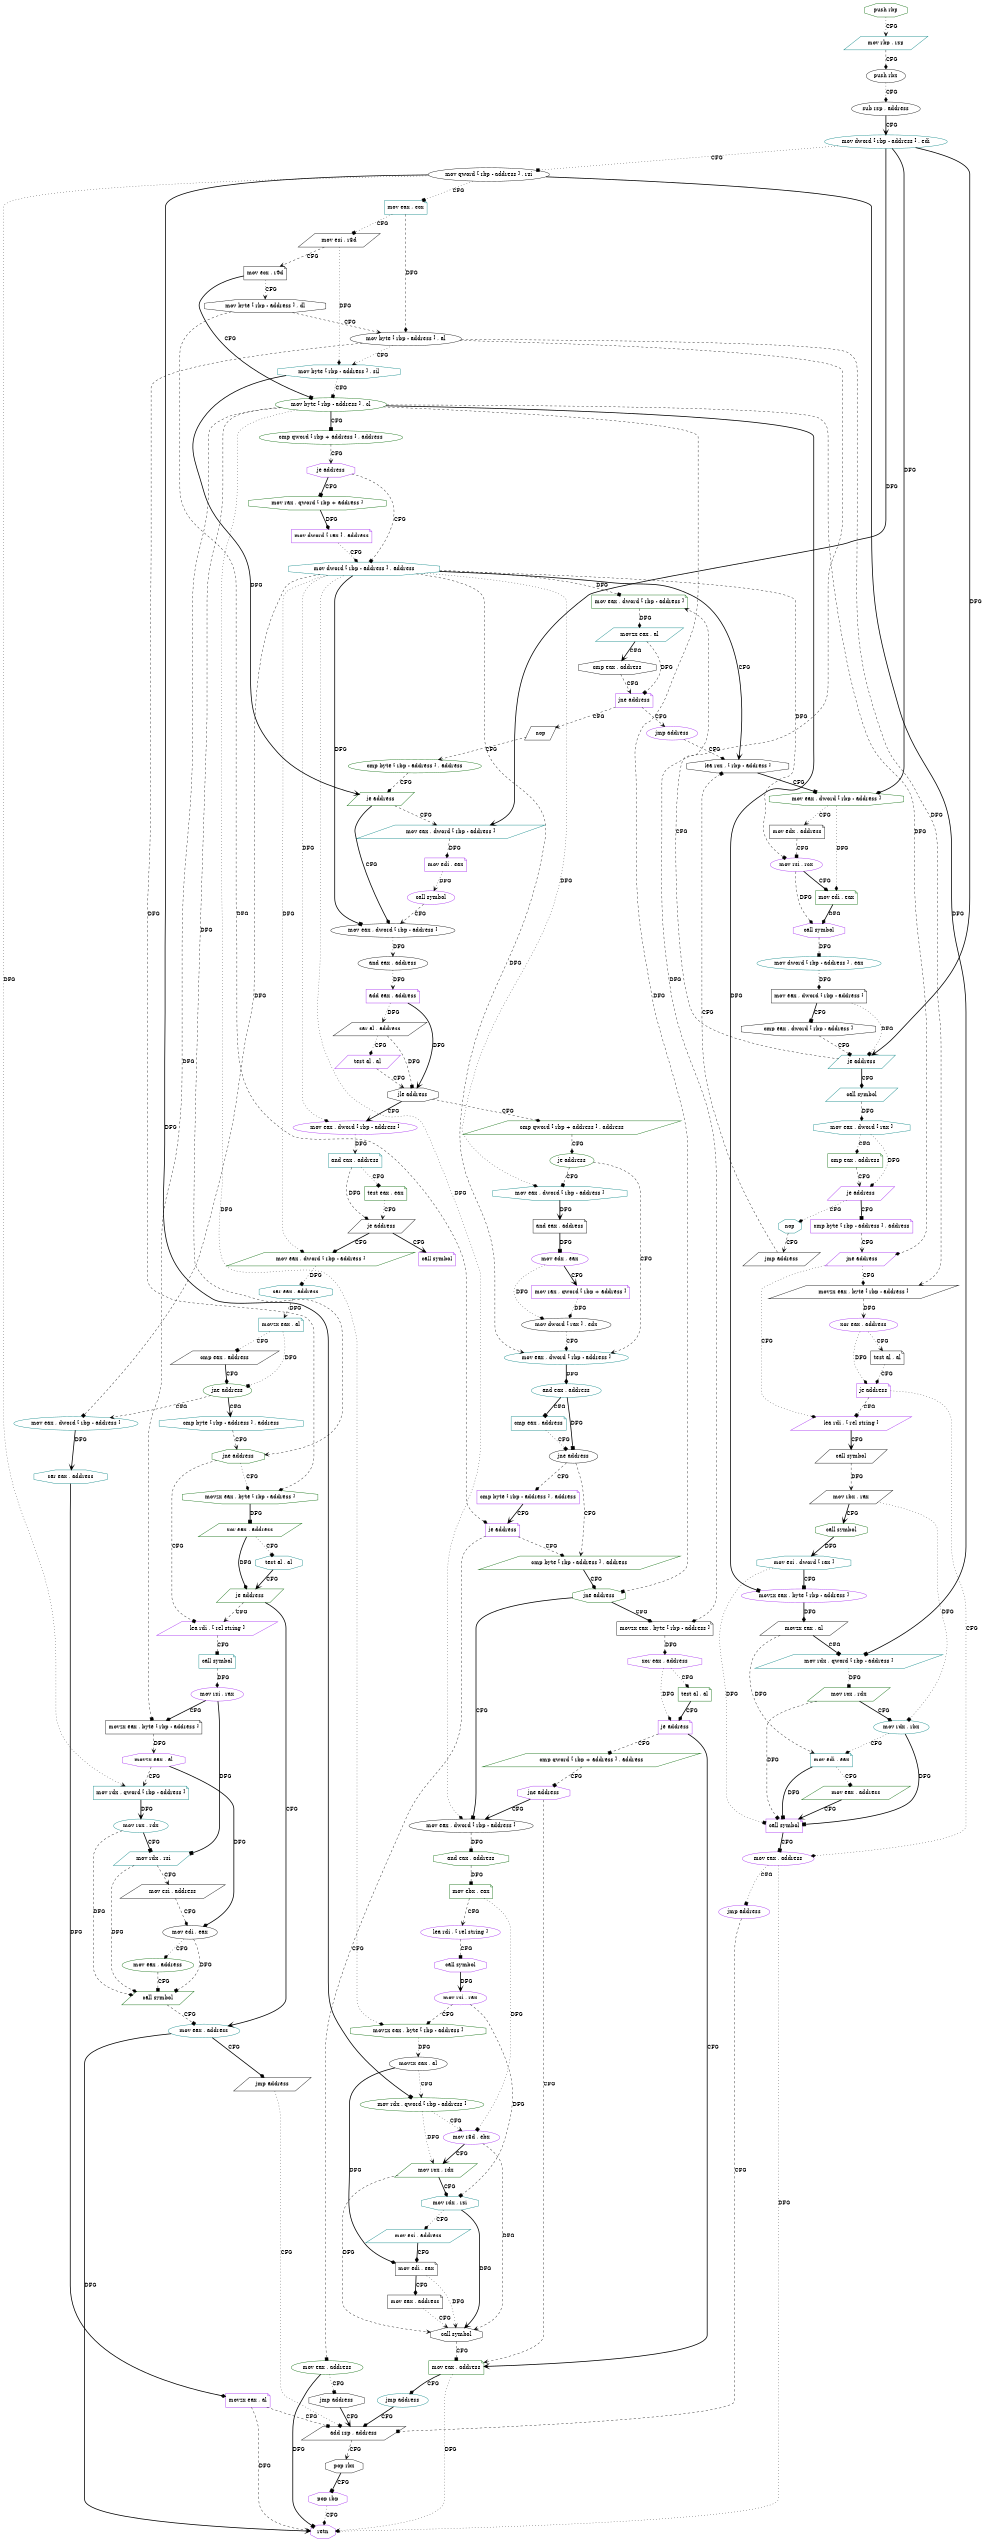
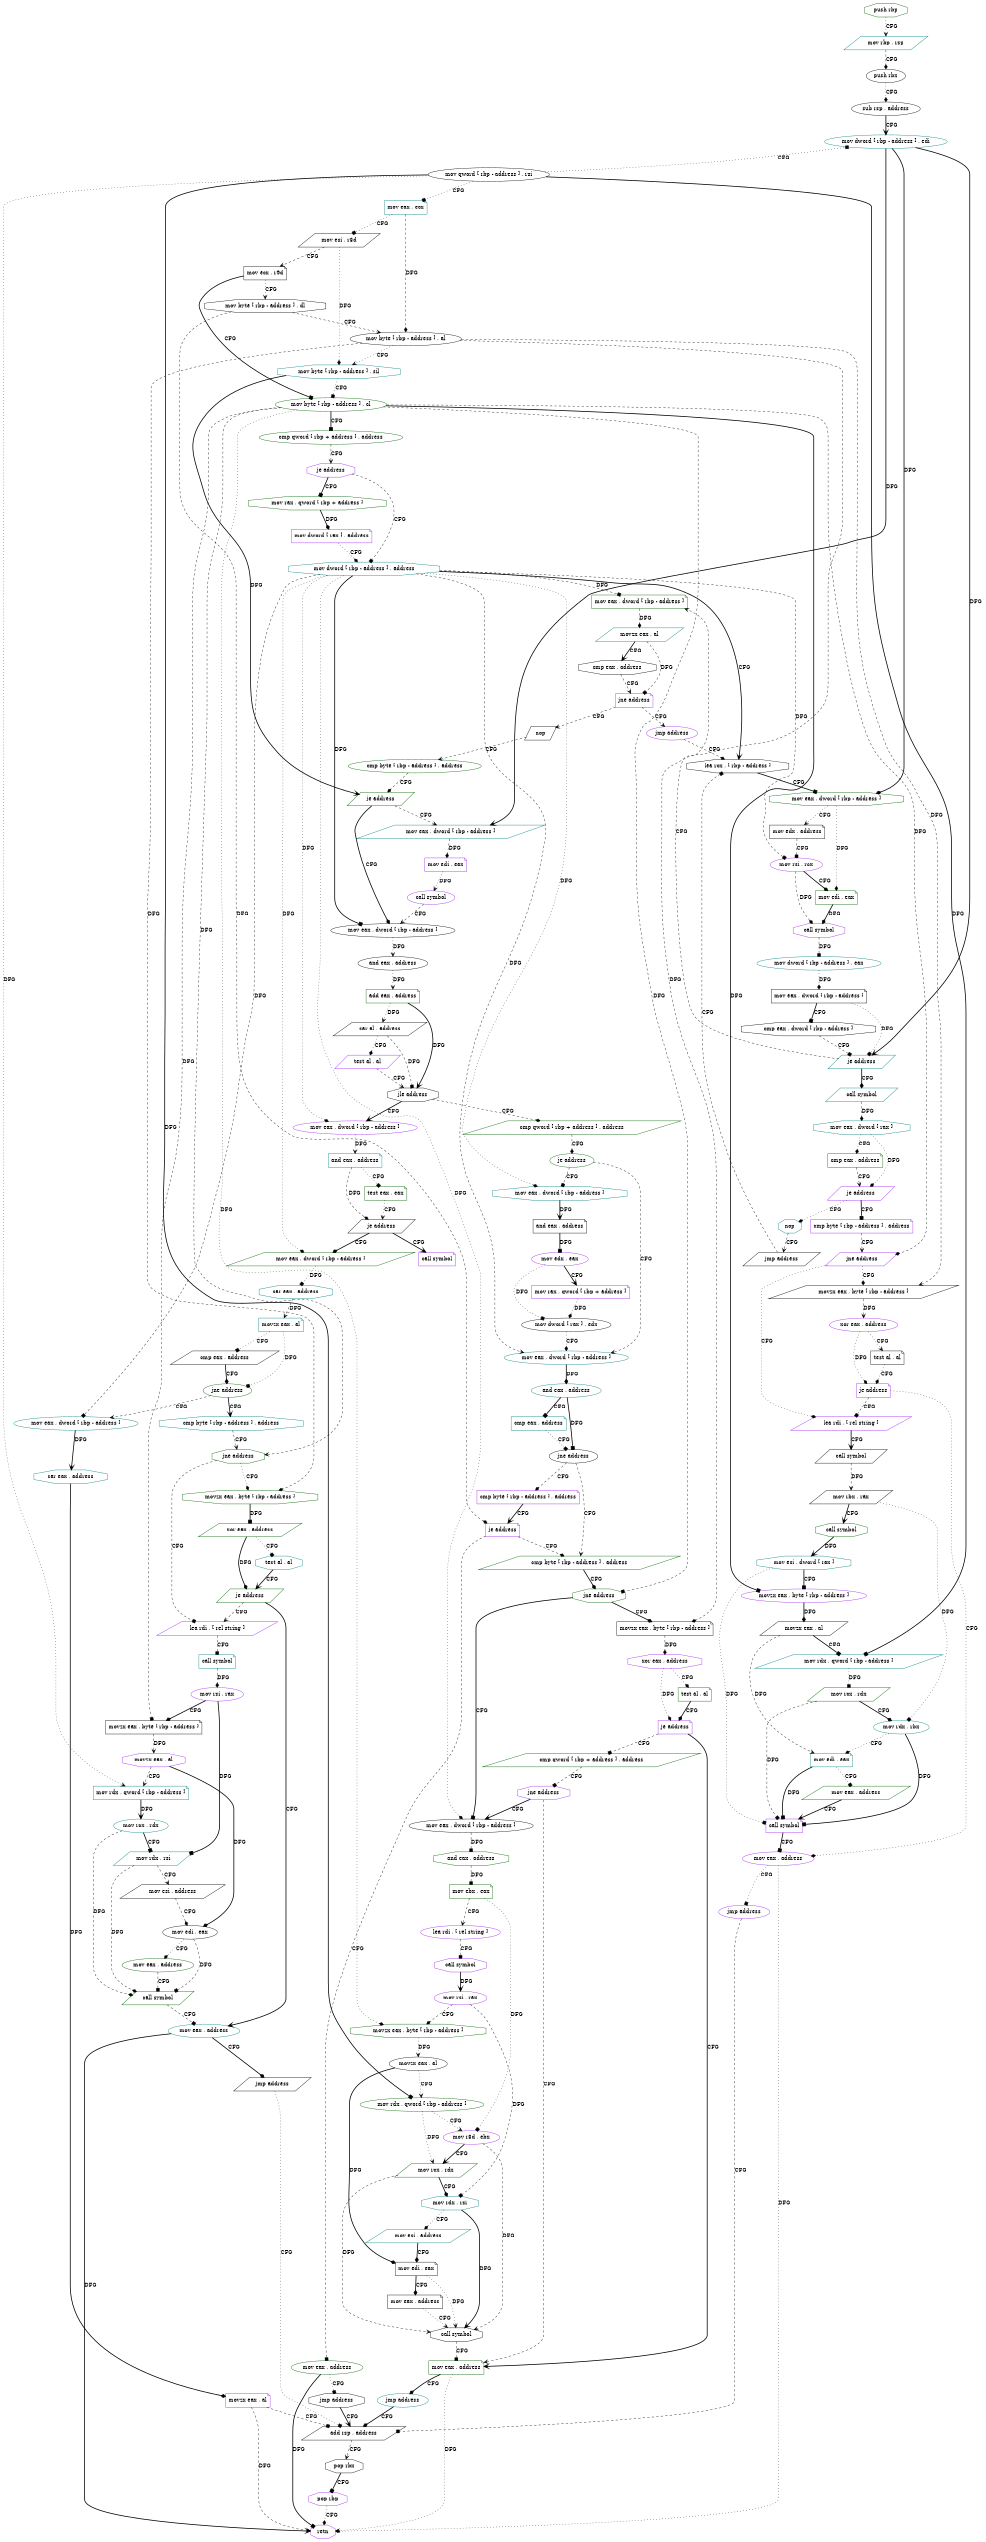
(689, 158) -> (695, 163)
(393, 996) -> (393, 996)
(514, 1289) -> (514, 1289)
